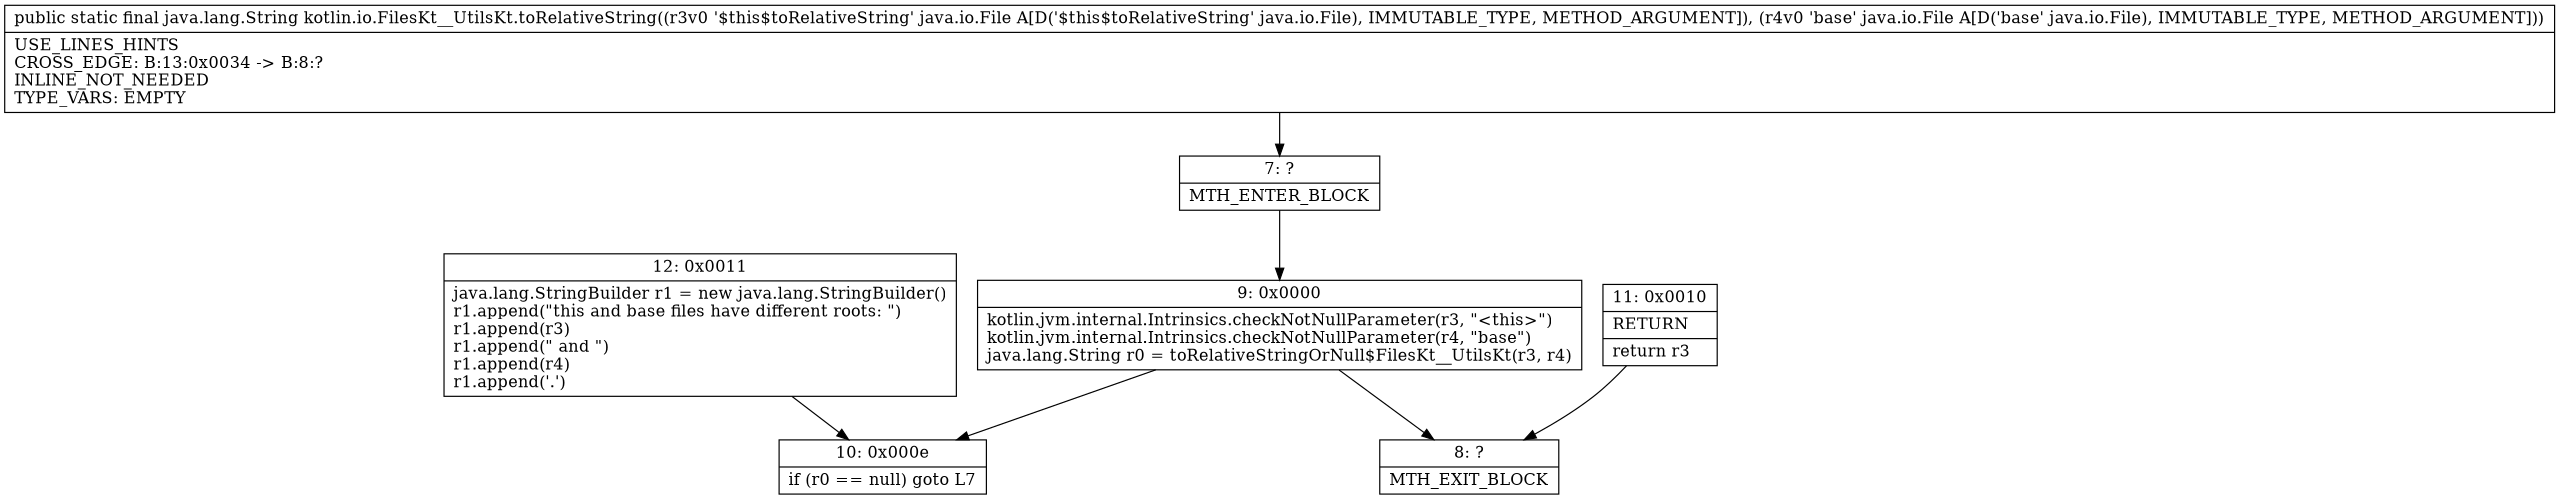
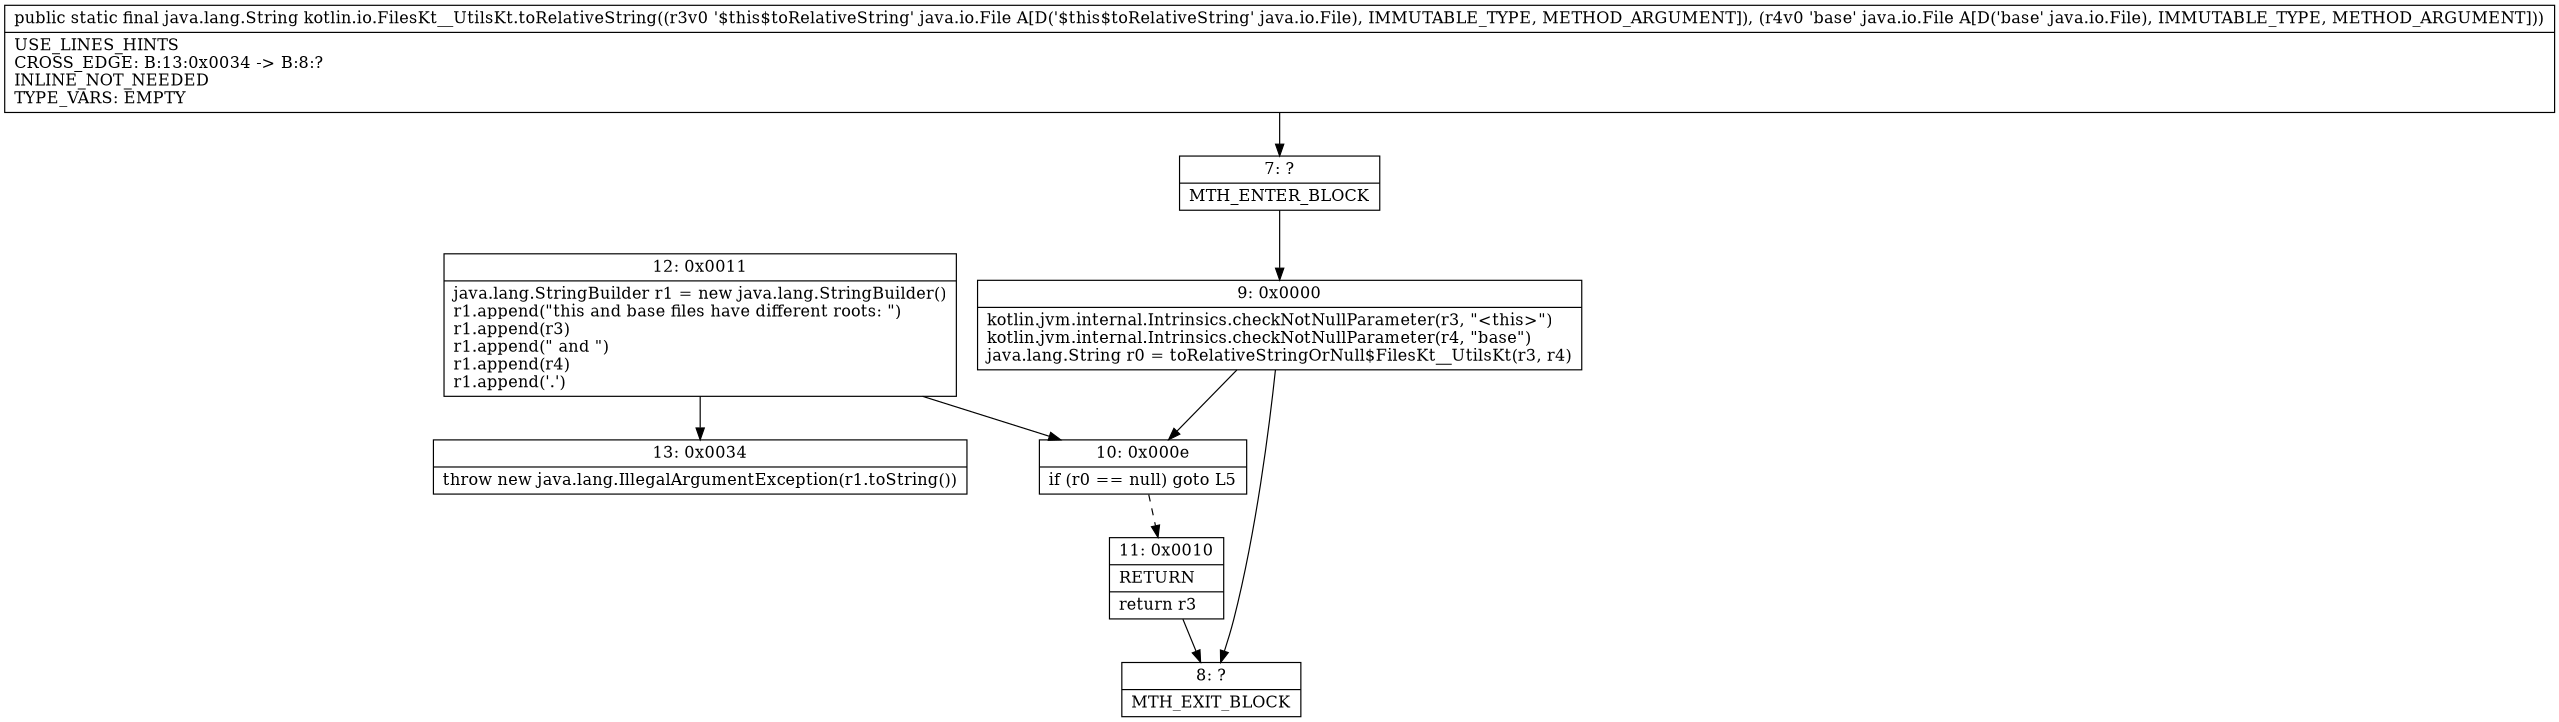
none -> (700, 467)
(883, 480) -> (1143, 480)
none -> (1152, 510)
